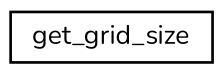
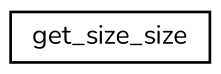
(112, 37) -> (110, 37)
